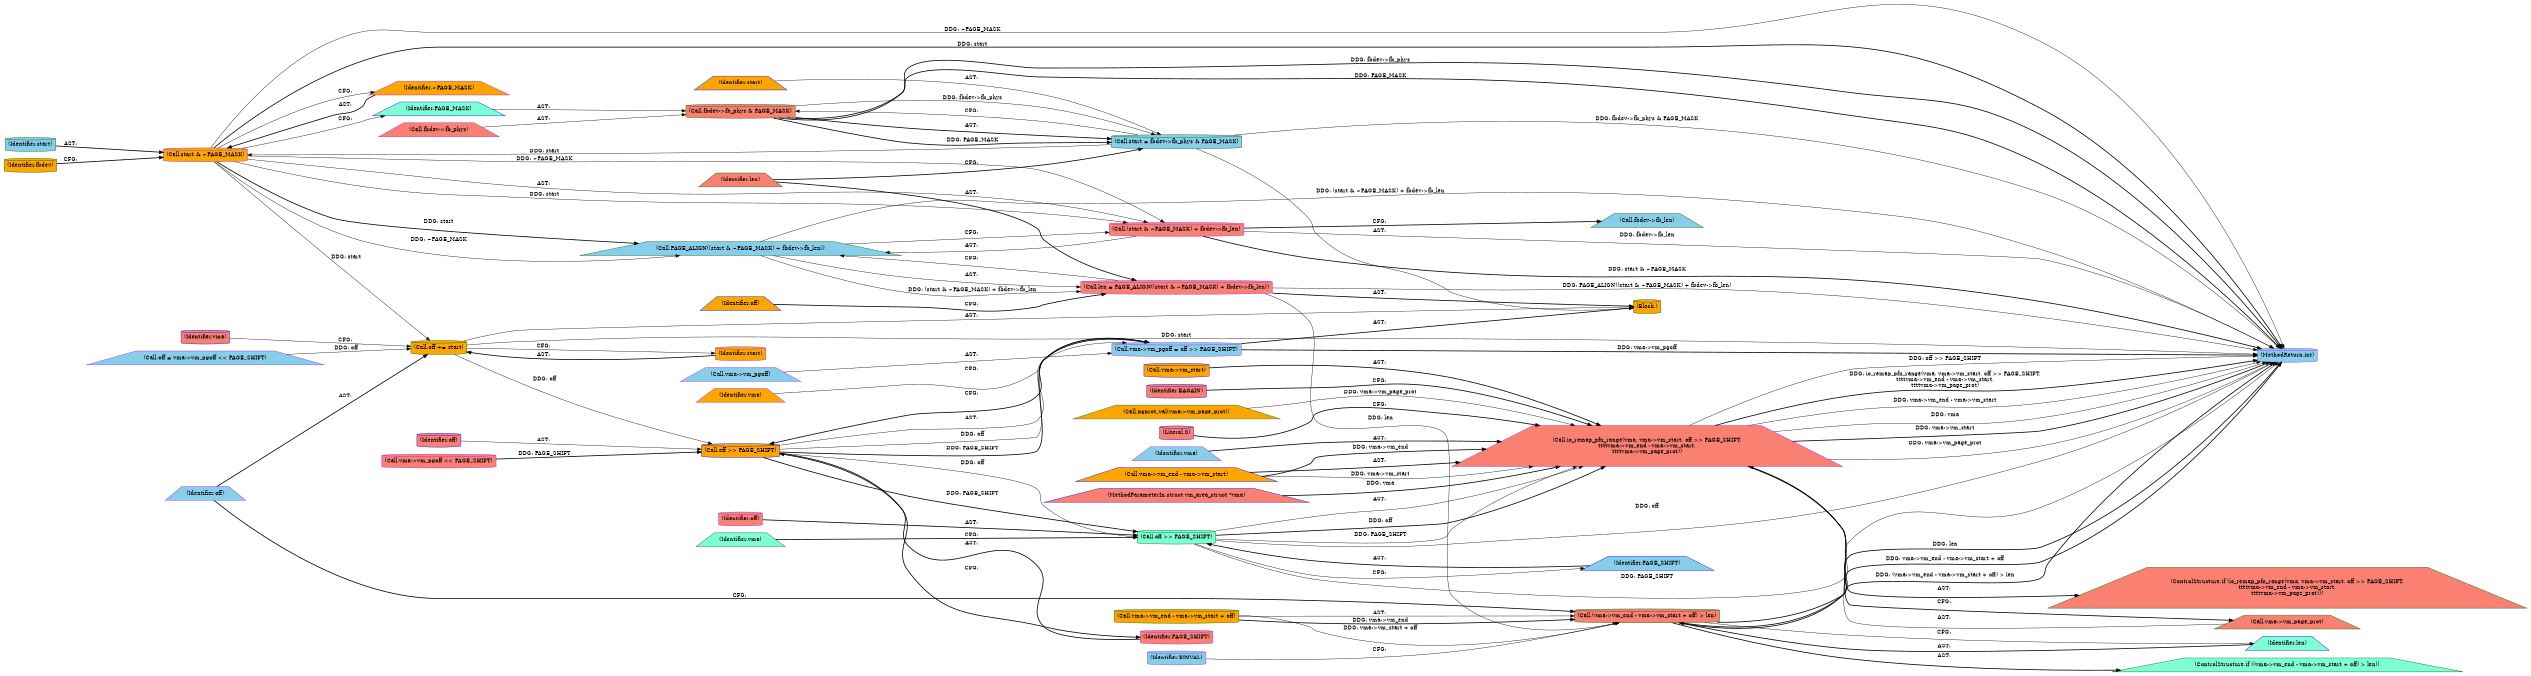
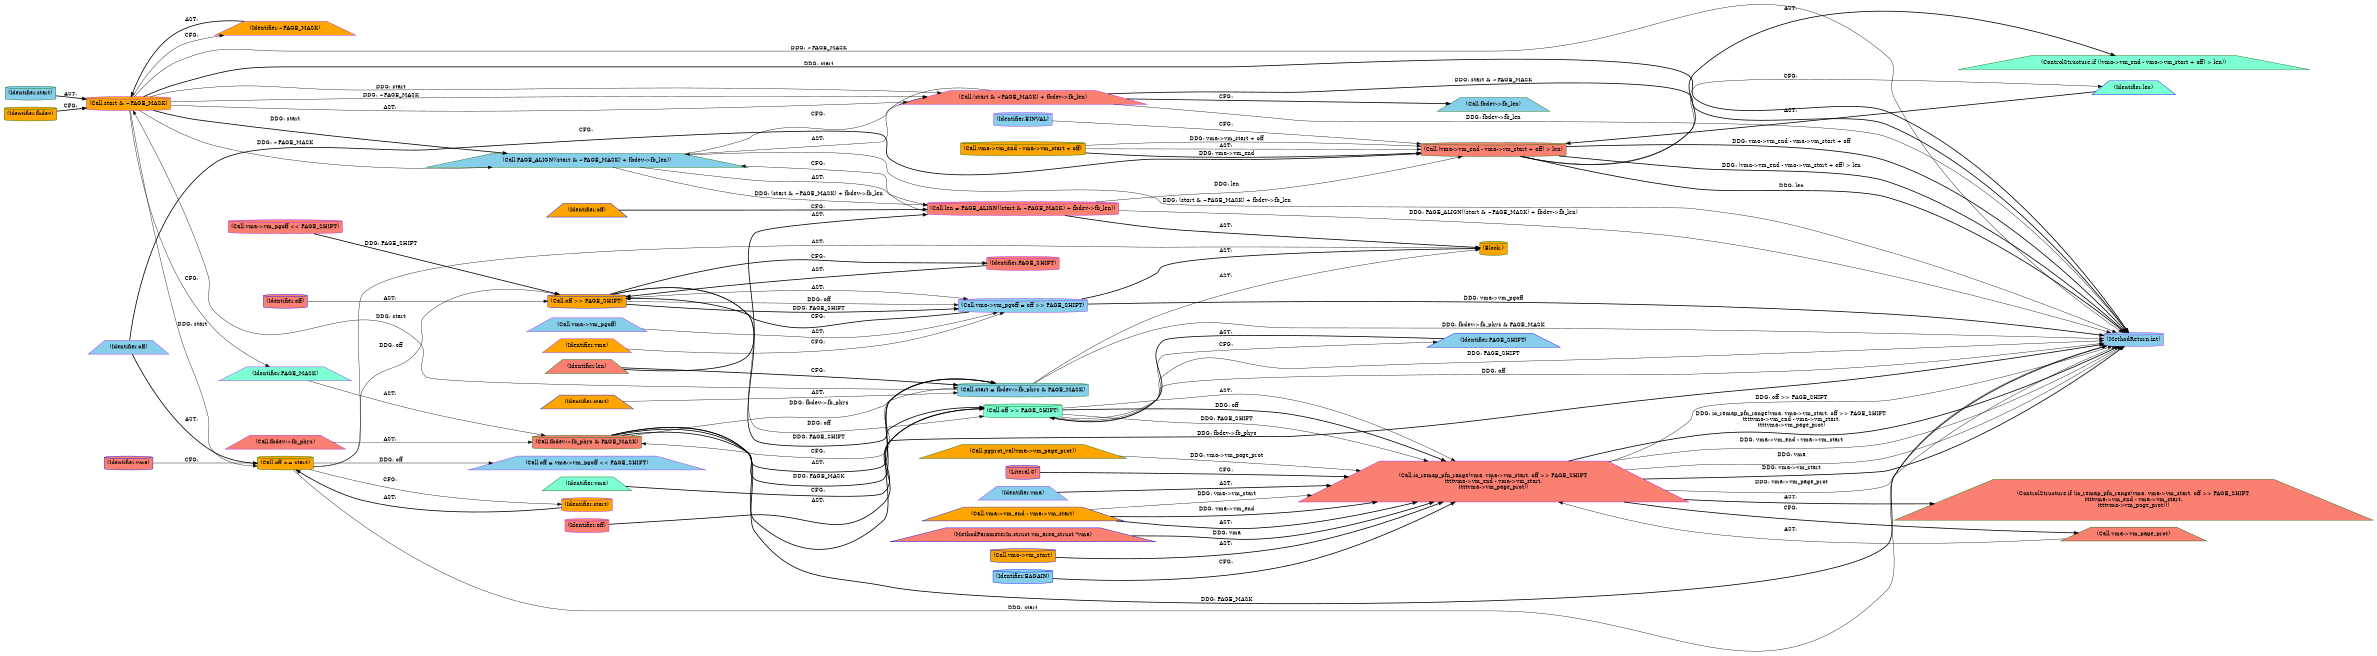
(439, 109) -> (285, 374)
(1177, 229) -> (1023, 97)
(347, 352) -> (401, 463)
(1177, 391) -> (1023, 577)
